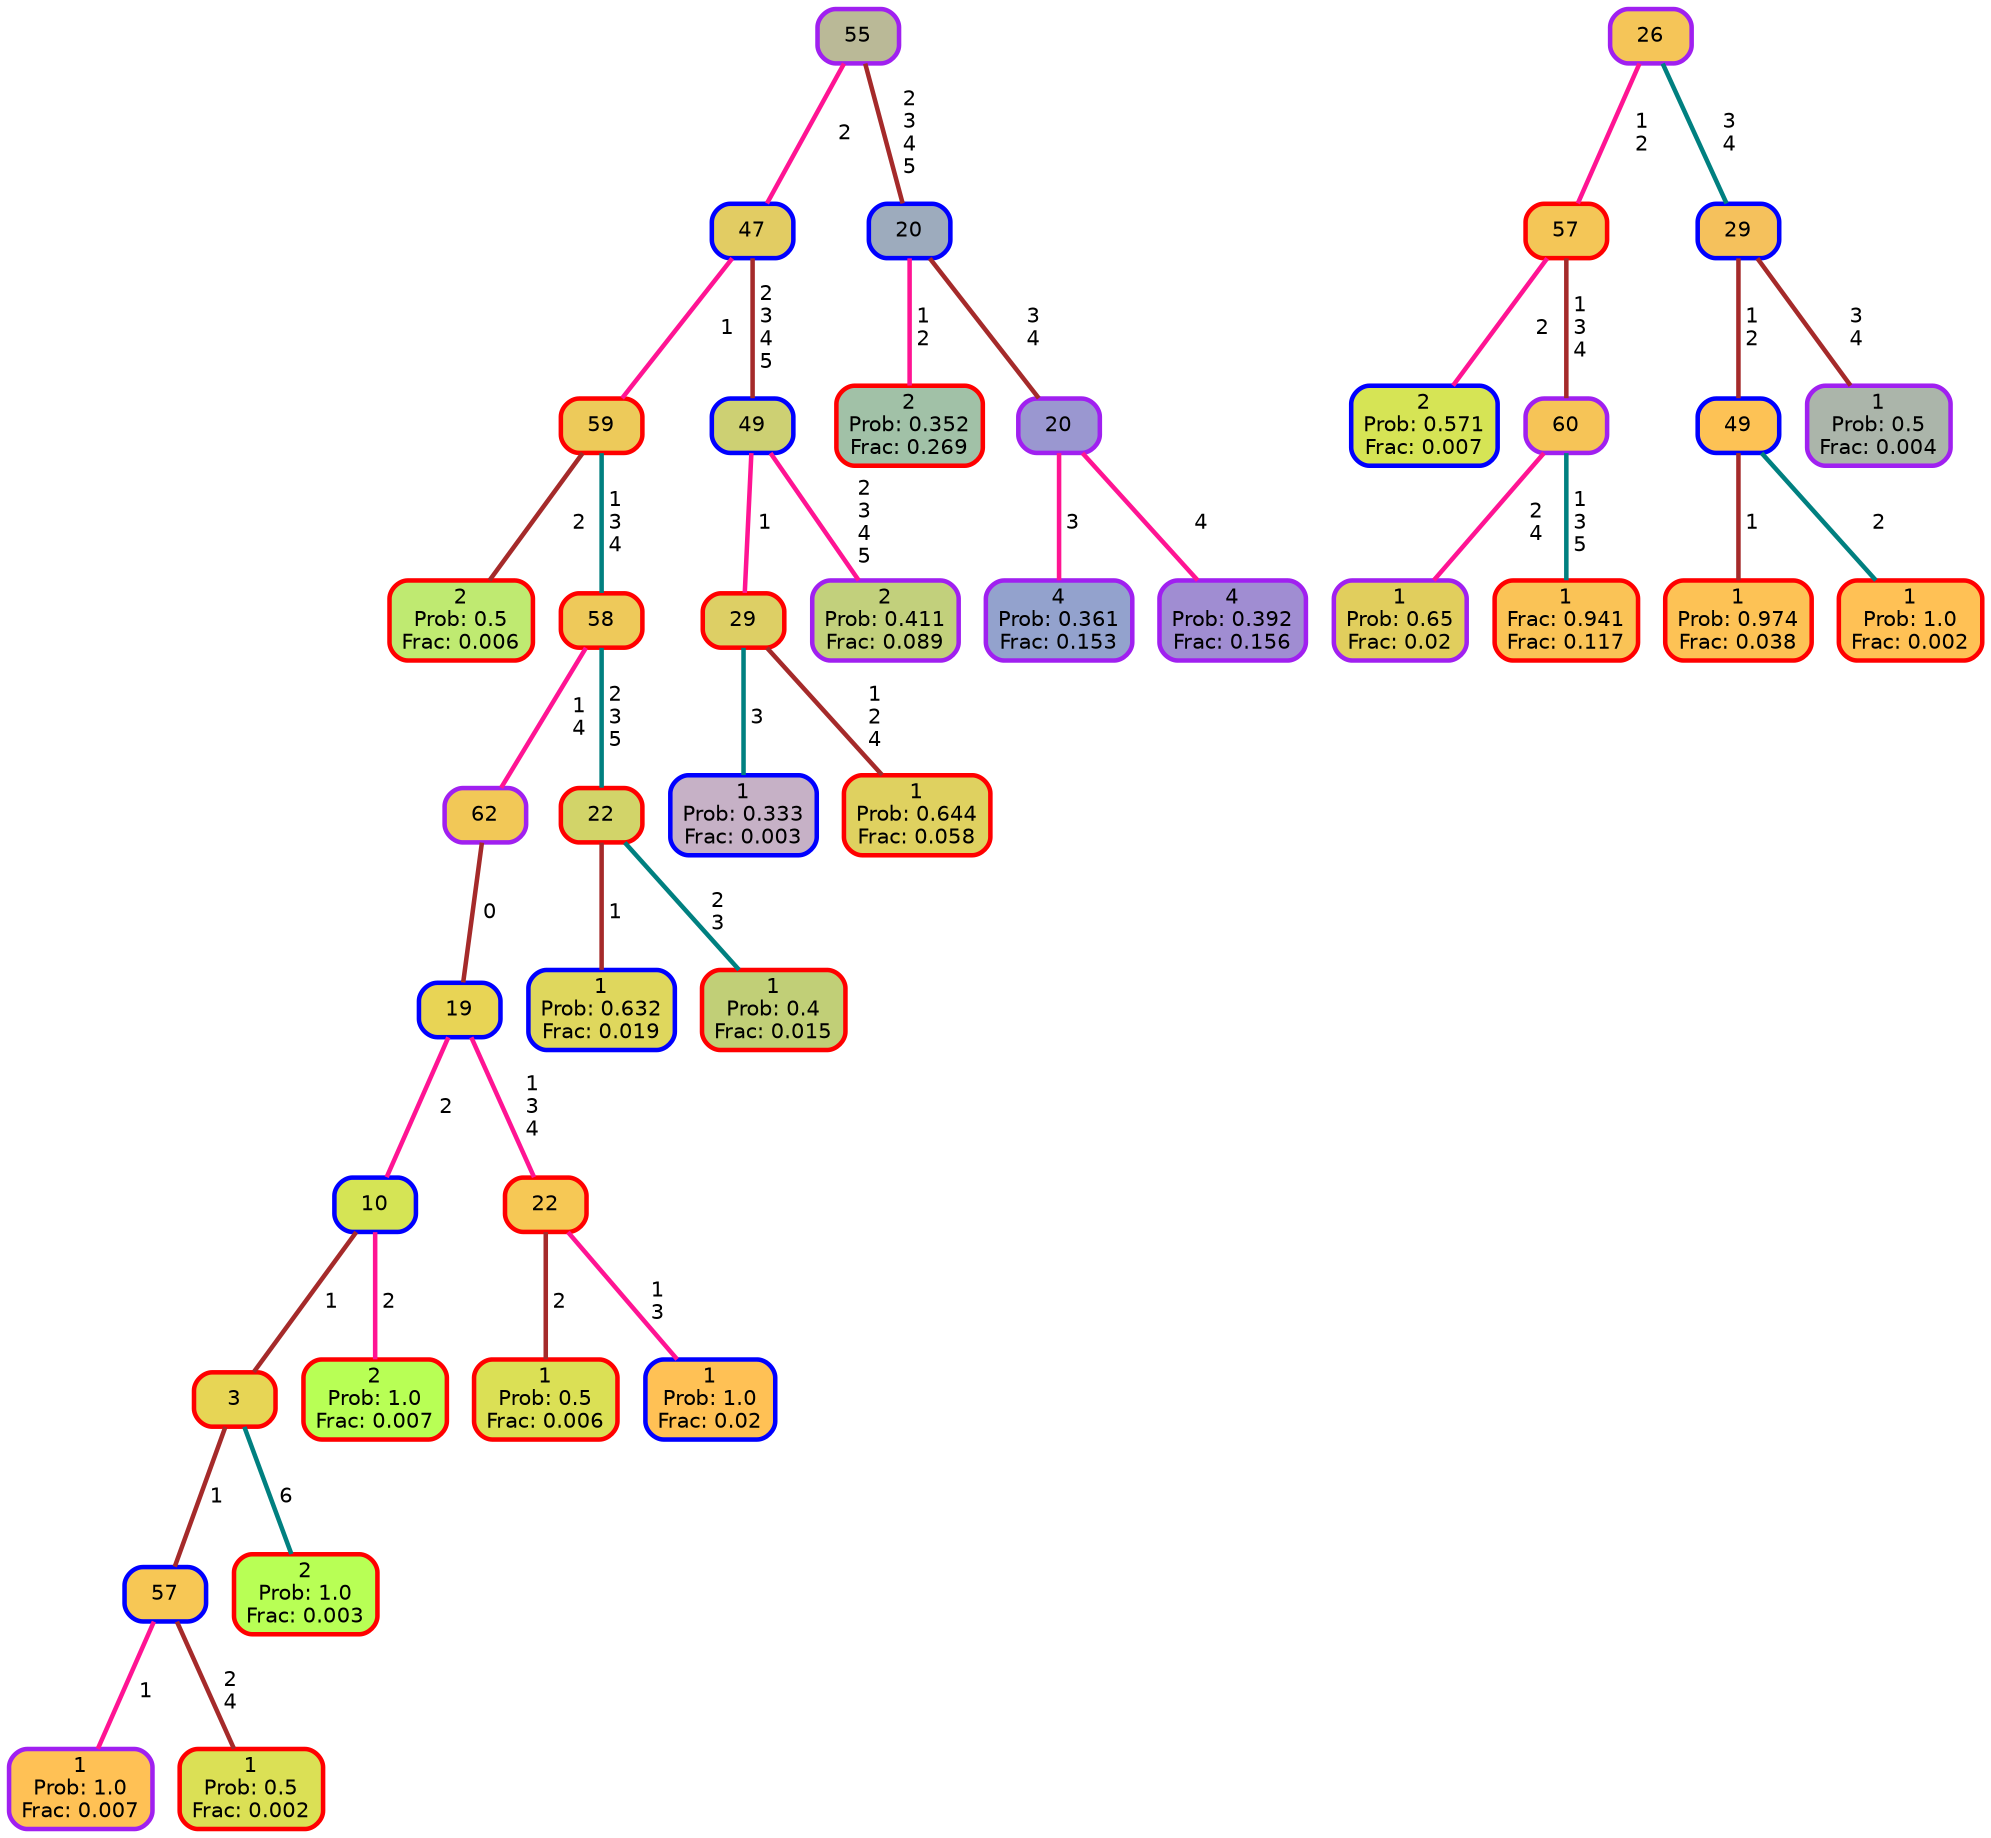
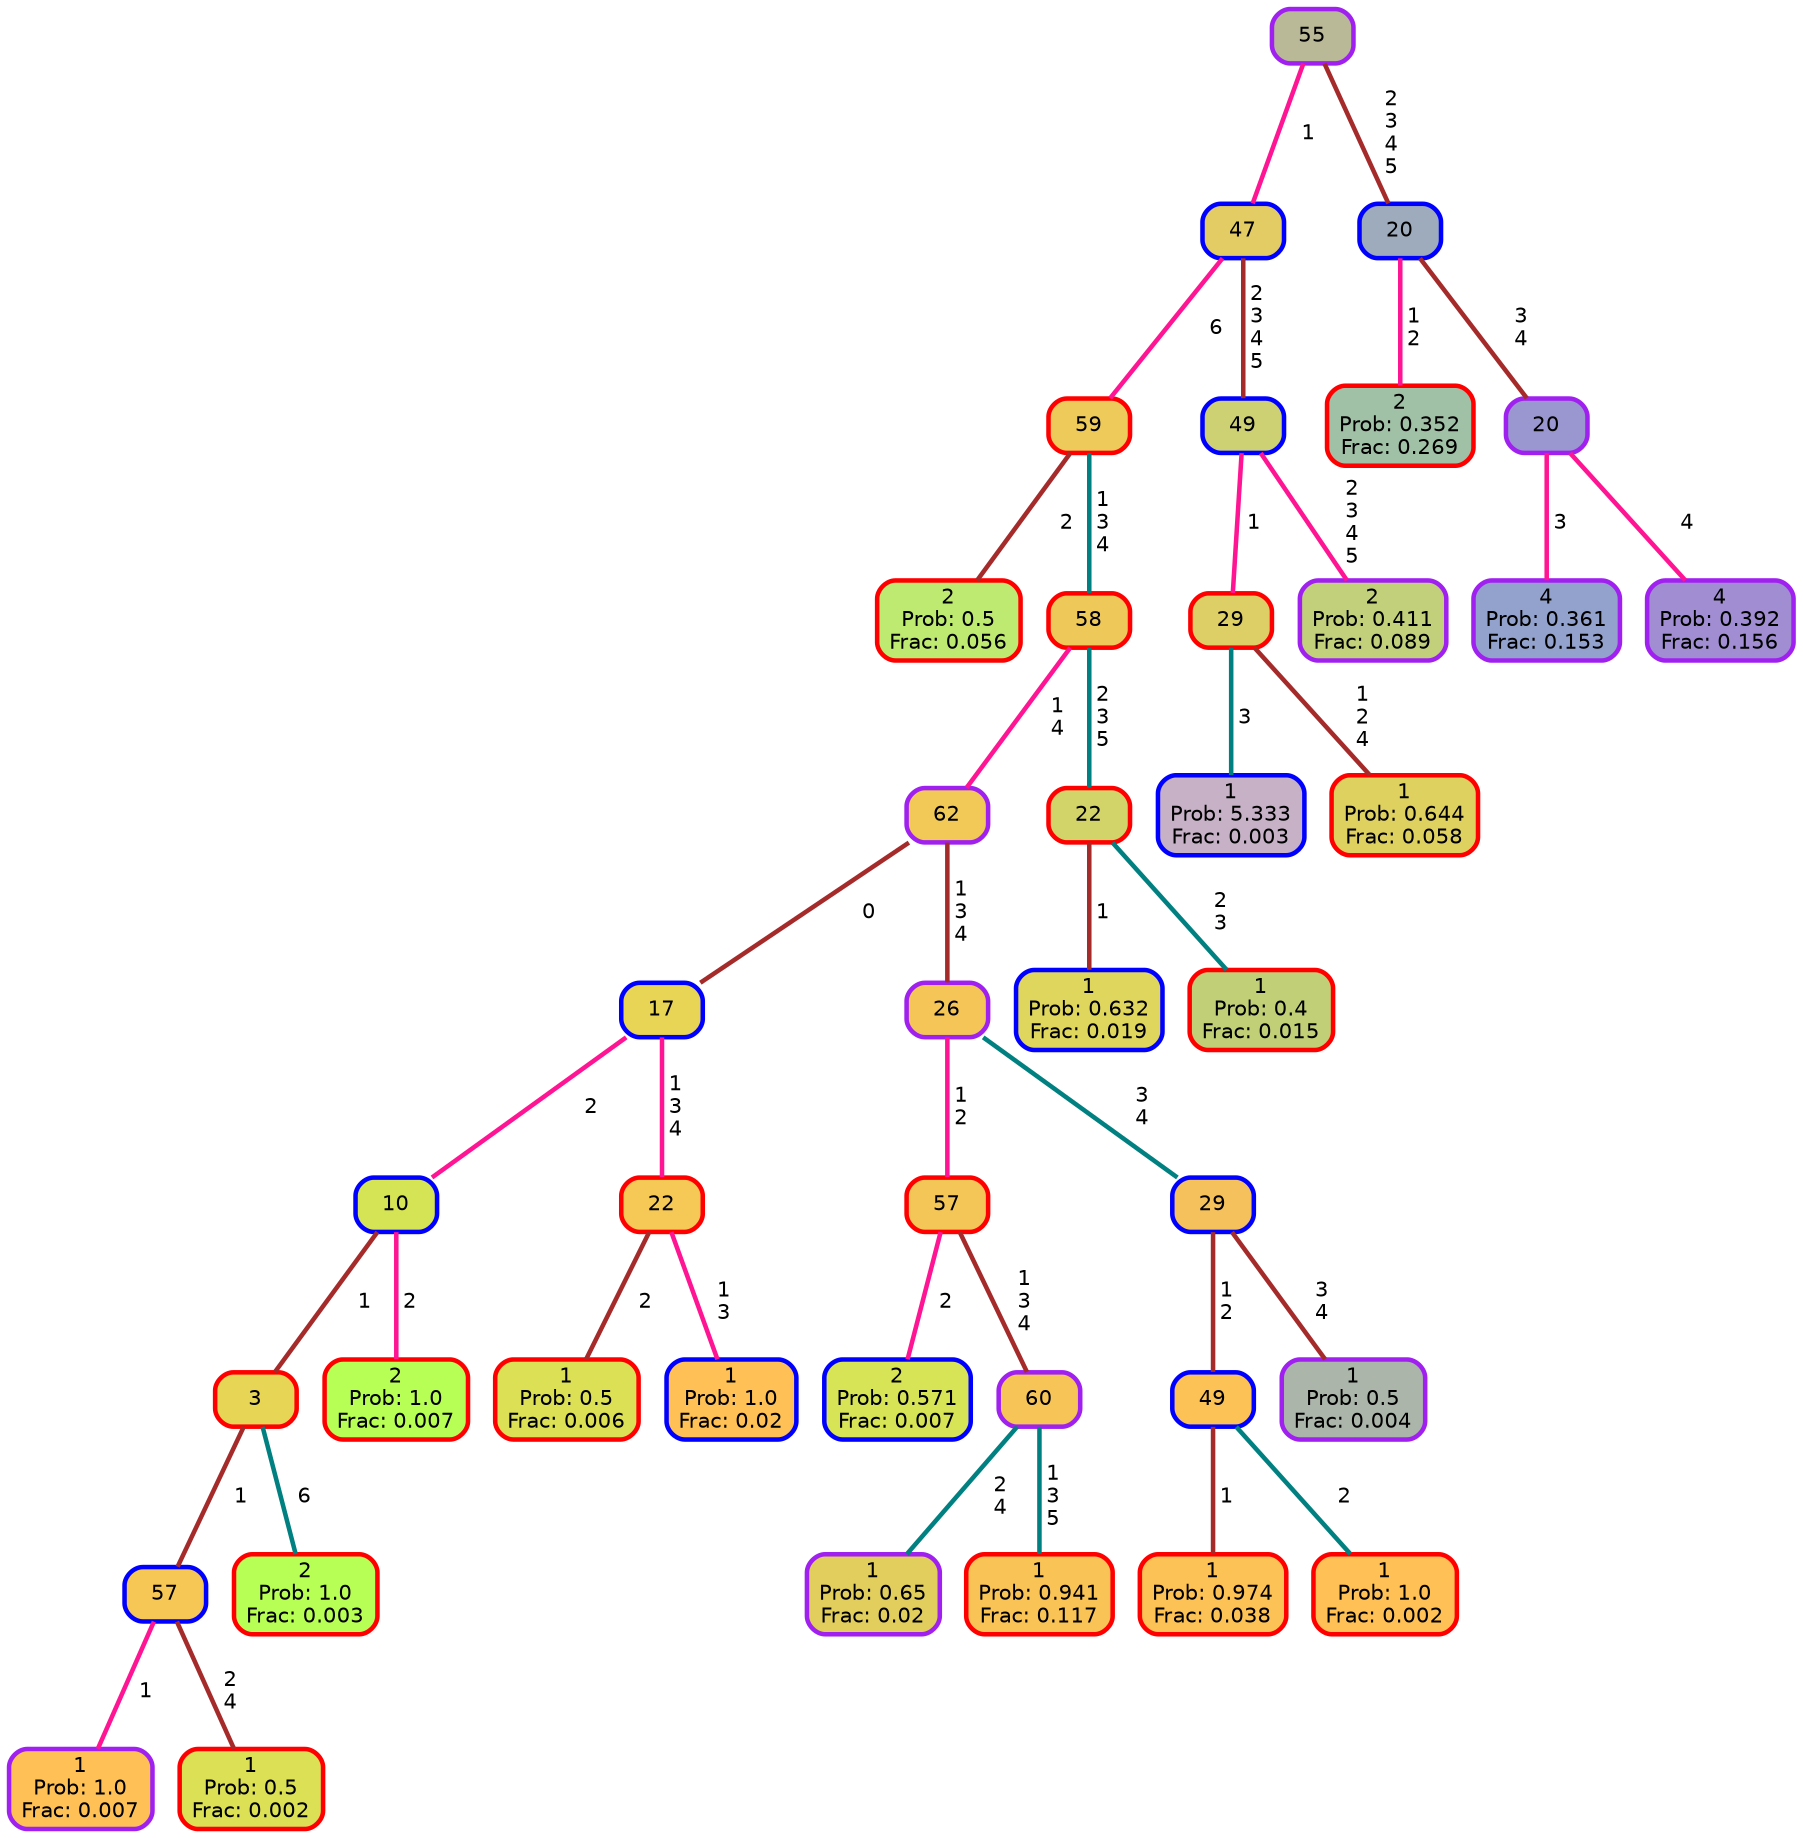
(842, 134) -> (1305, 134)
(724, 328) -> (1213, 328)
(1489, 517) -> (962, 1490)
(461, 620) -> (949, 620)
(1566, 620) -> (1039, 1594)
(744, 815) -> (1231, 815)
none -> (947, 913)
(460, 1010) -> (662, 1010)
